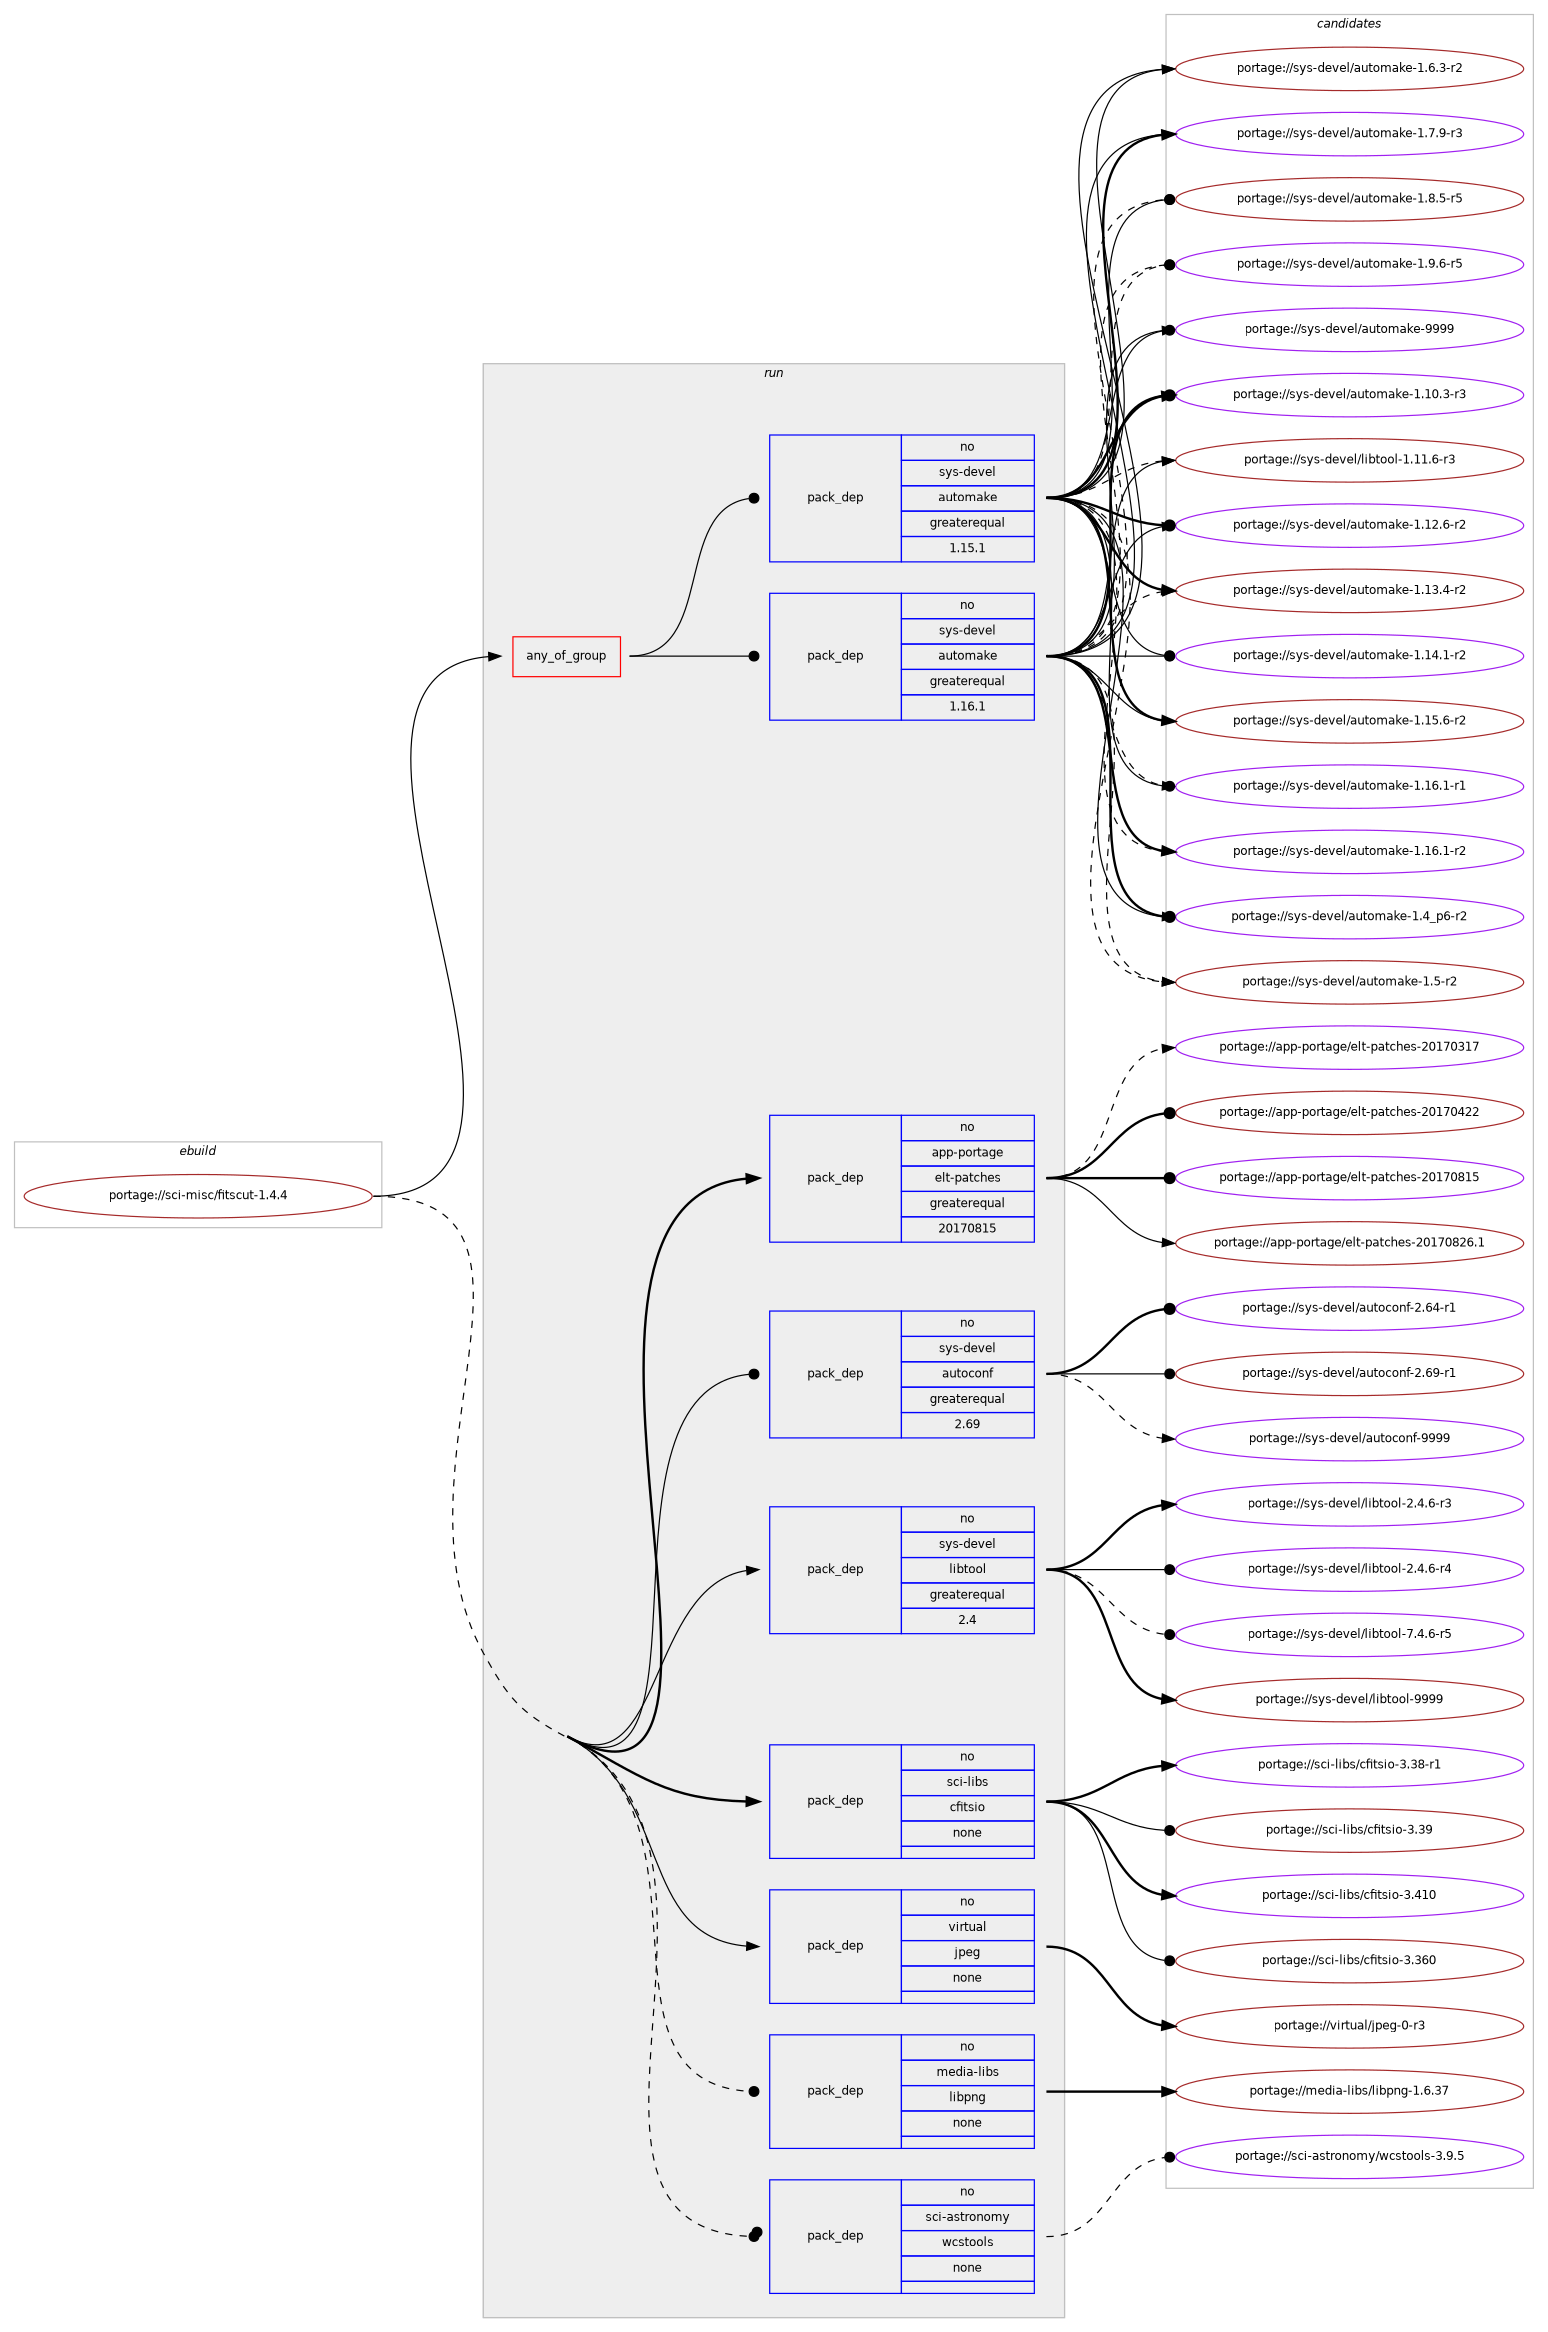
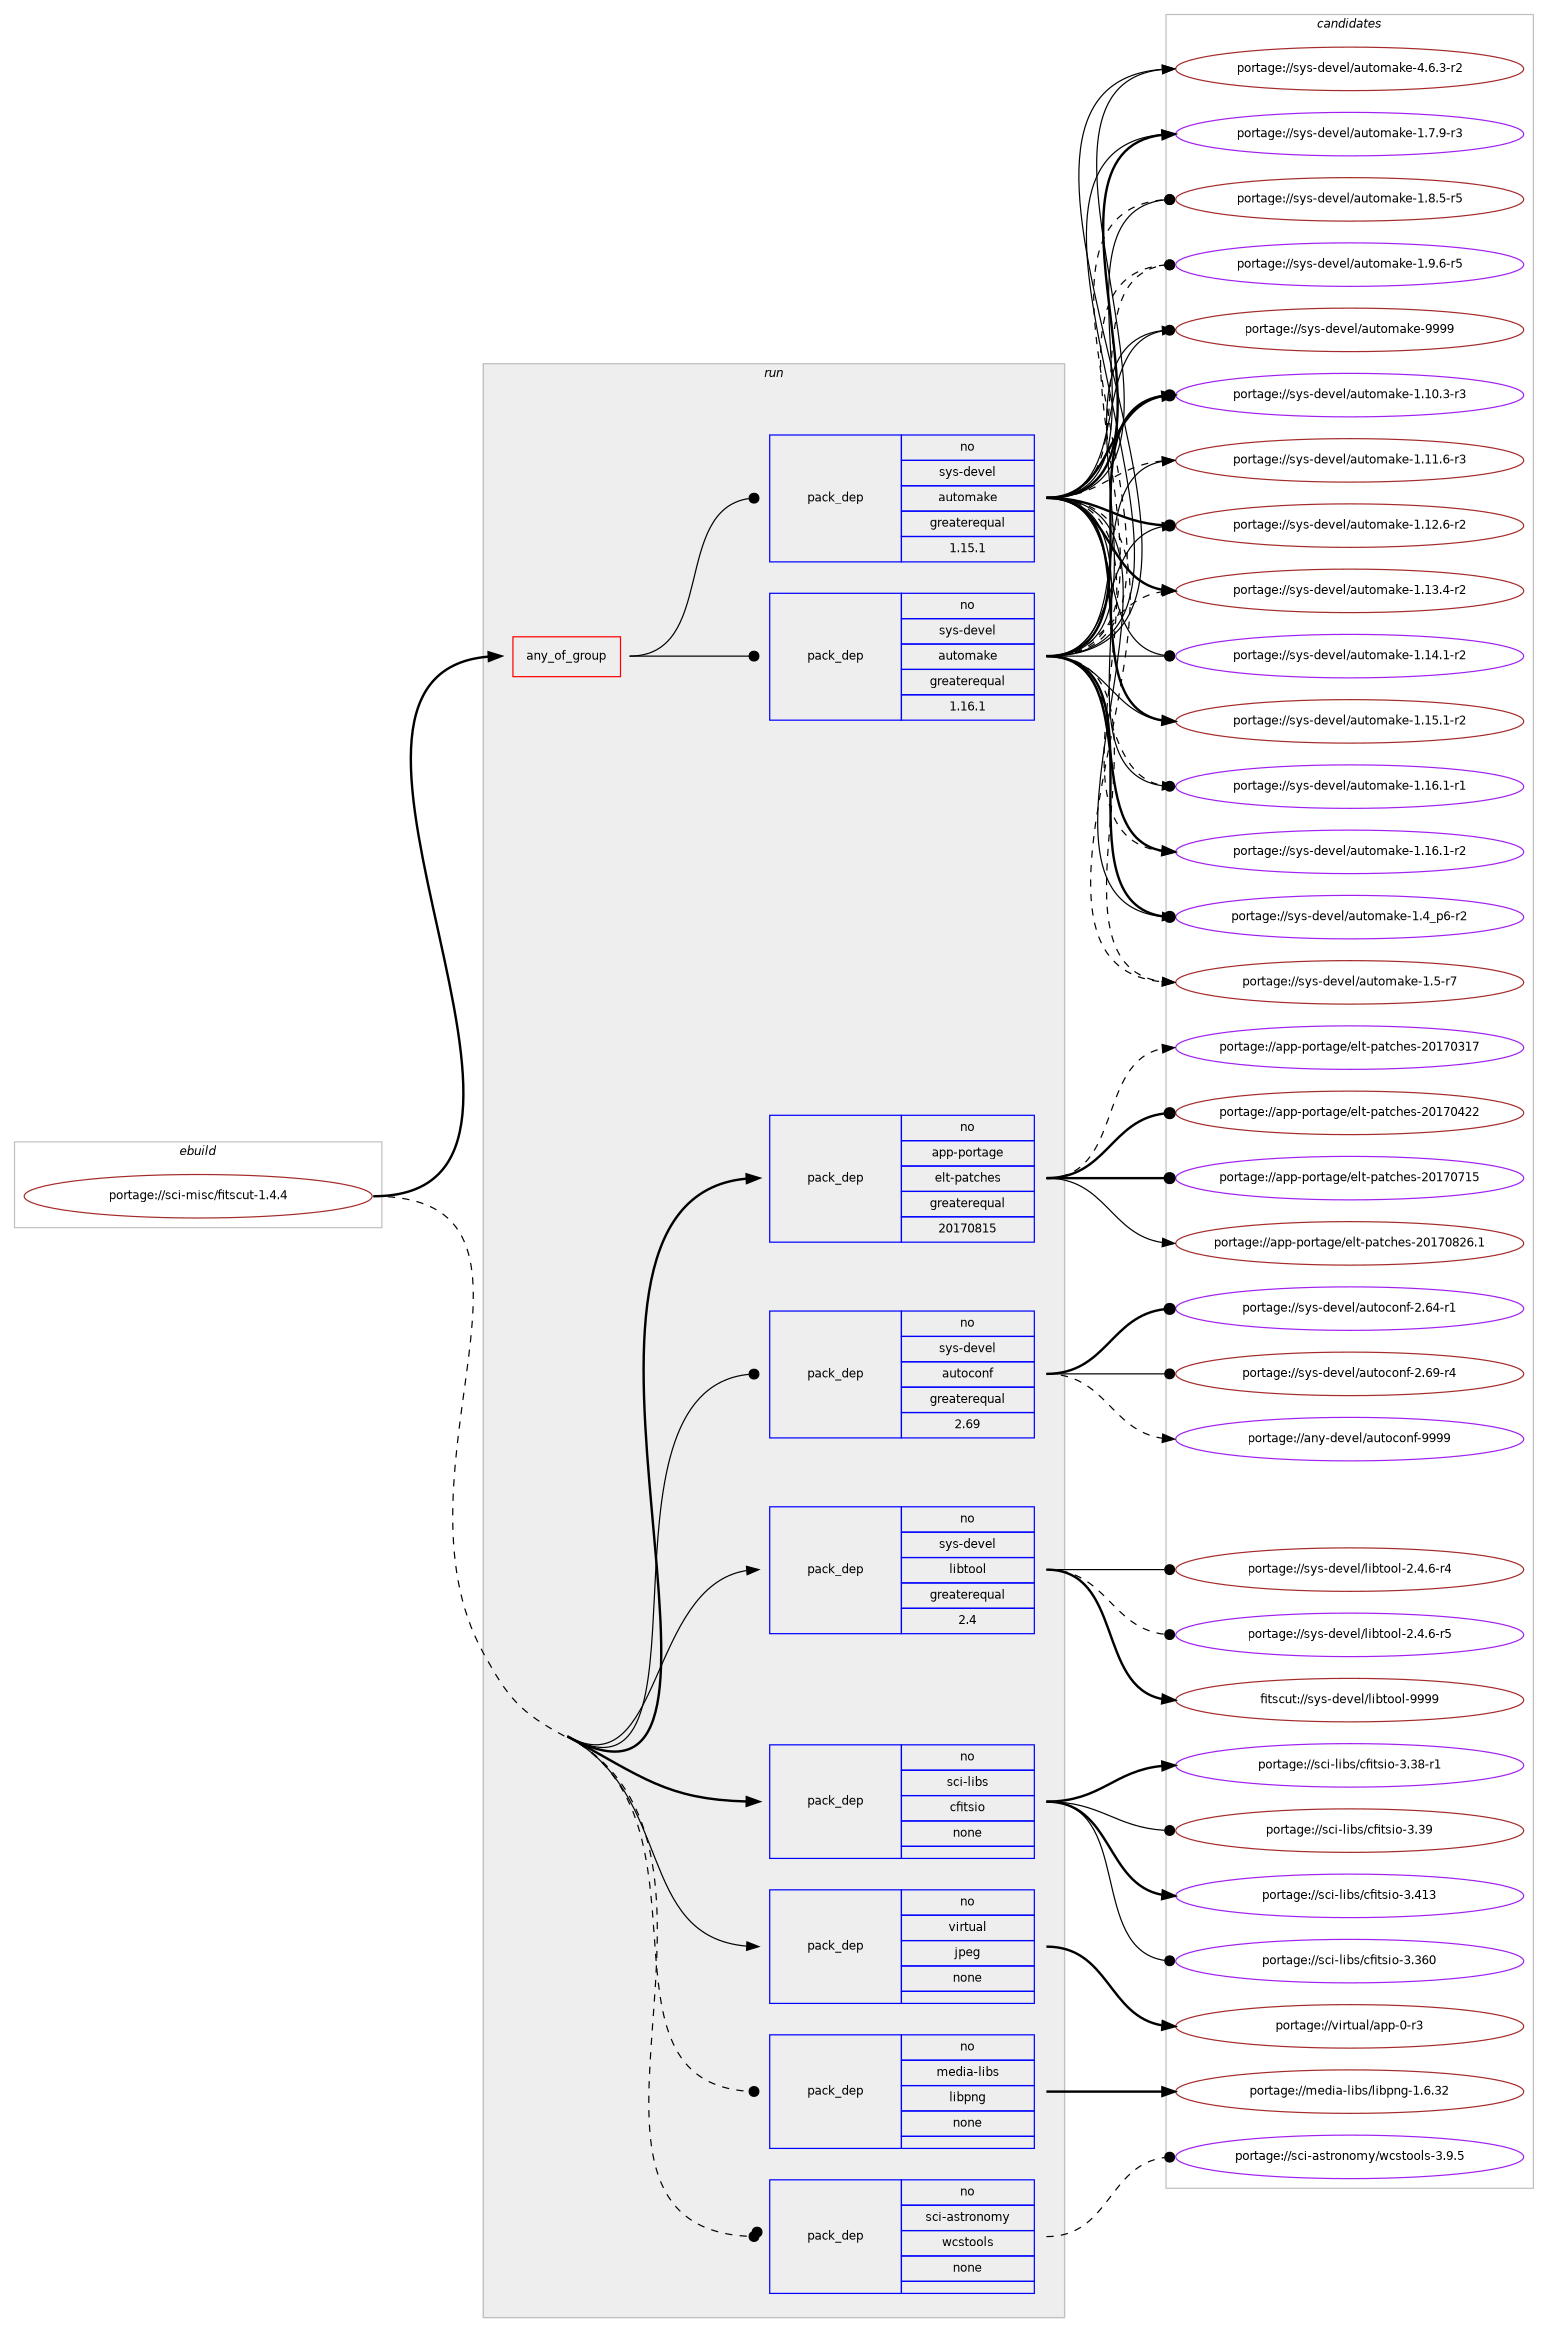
(1350, 69) -> (1350, 69)
(1350, 330) -> (1350, 330)
(1350, 460) -> (1350, 460)
(1350, 526) -> (1350, 526)
(1350, 721) -> (1350, 721)
(438, 932) -> (438, 932)
(1350, 982) -> (1350, 982)
(1350, 1178) -> (1350, 1178)
(1350, 1374) -> (1350, 1374)
(1350, 1439) -> (1350, 1439)
(1350, 1504) -> none
(1350, 1570) -> (1350, 1570)
(1350, 1635) -> (1350, 1635)
(1350, 1700) -> (1350, 1700)
(1350, 1896) -> (1350, 1896)
(1350, 1961) -> (1350, 1961)
(1350, 2026) -> (1350, 2026)
(1350, 2092) -> (1350, 2092)
